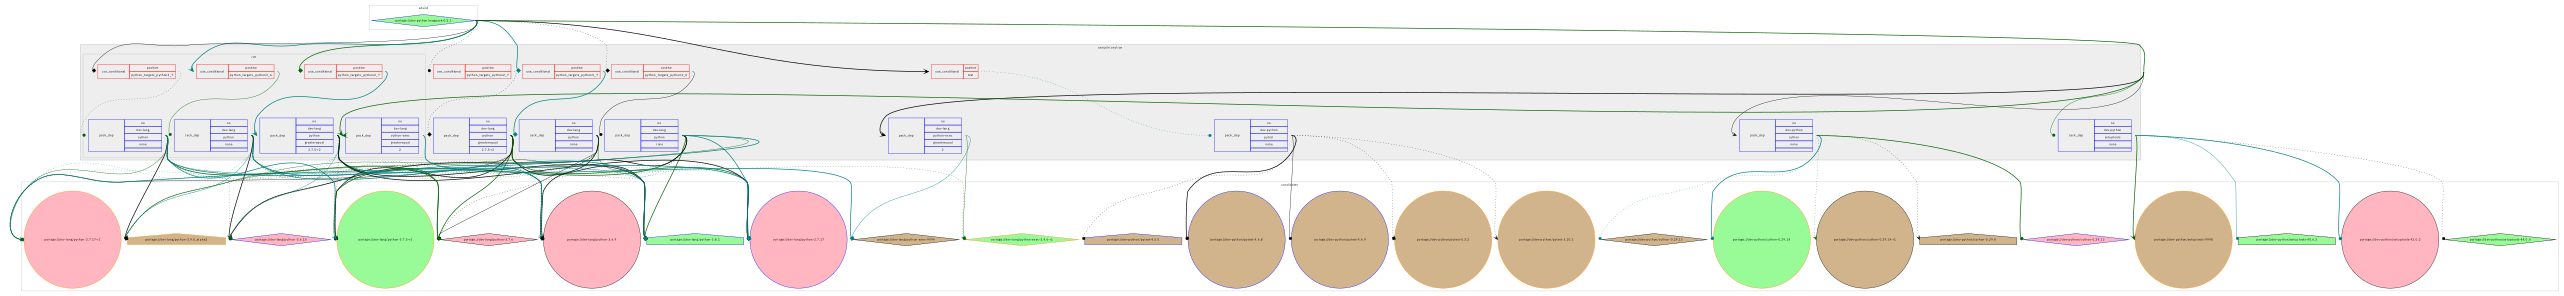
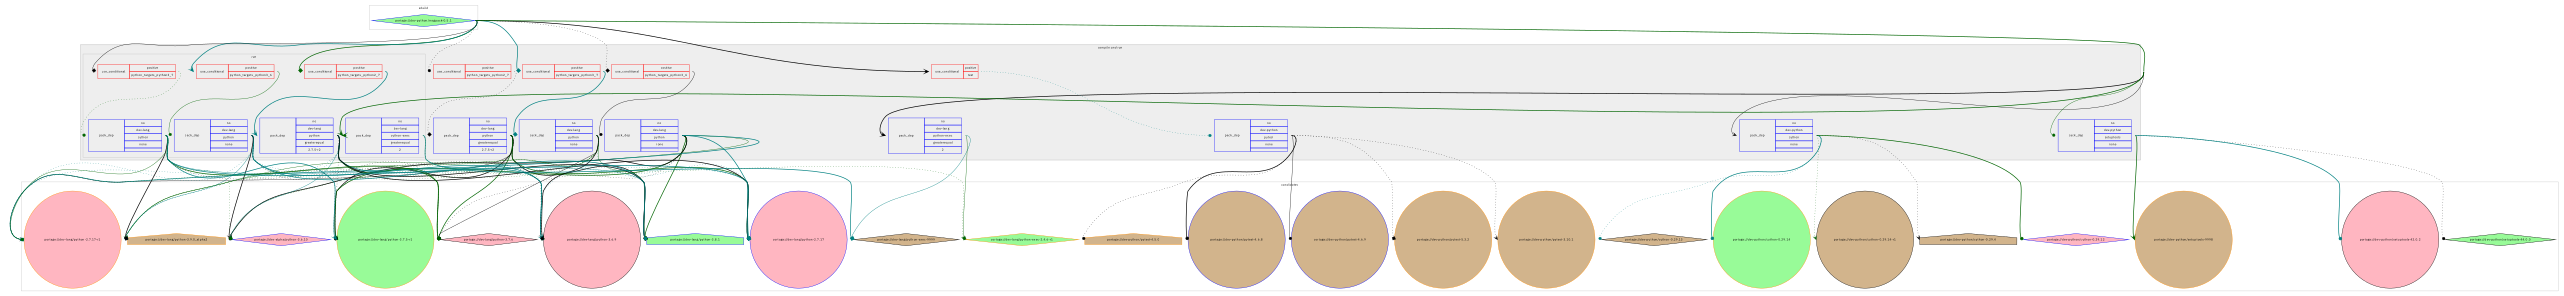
(281, 240) -> (281, 240)
(1133, 240) -> (1133, 240)
(2287, 240) -> none
